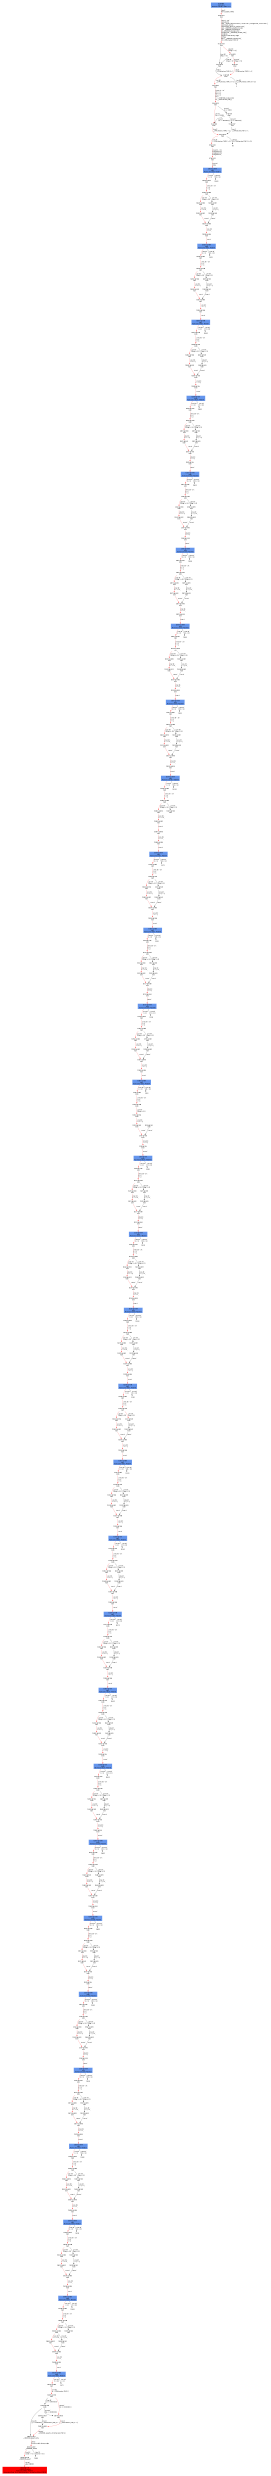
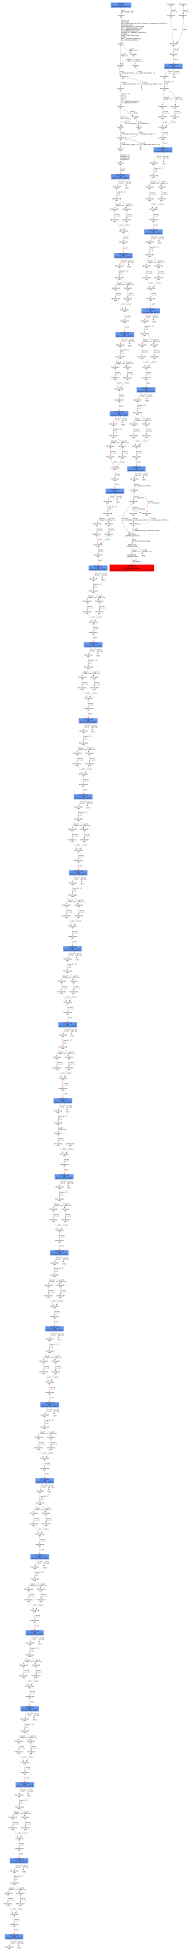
none -> (85, 841)
(88, 1941) -> none
(60, 2336) -> (146, 430)
